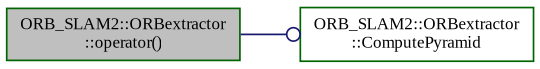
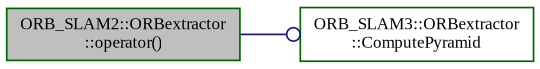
(417, 34) -> (417, 34)
